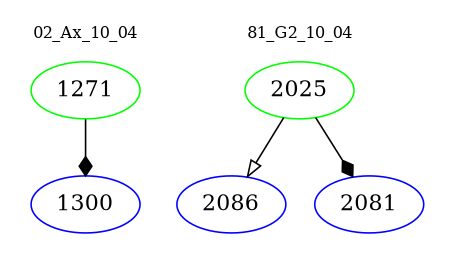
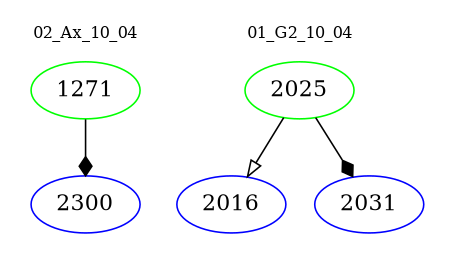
(300, 34) -> (300, 34)
(86, 204) -> (86, 204)
(231, 204) -> (231, 204)
(369, 204) -> (369, 204)
